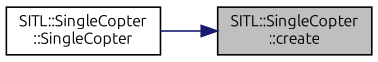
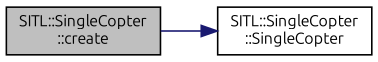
(181, 31) -> (181, 31)
